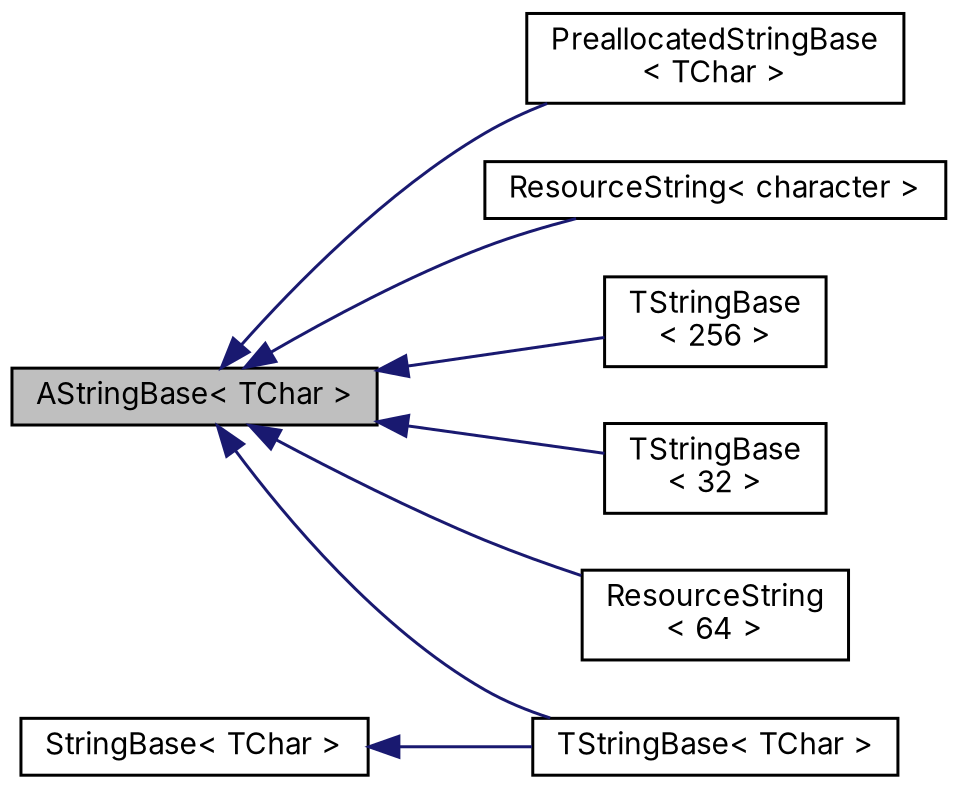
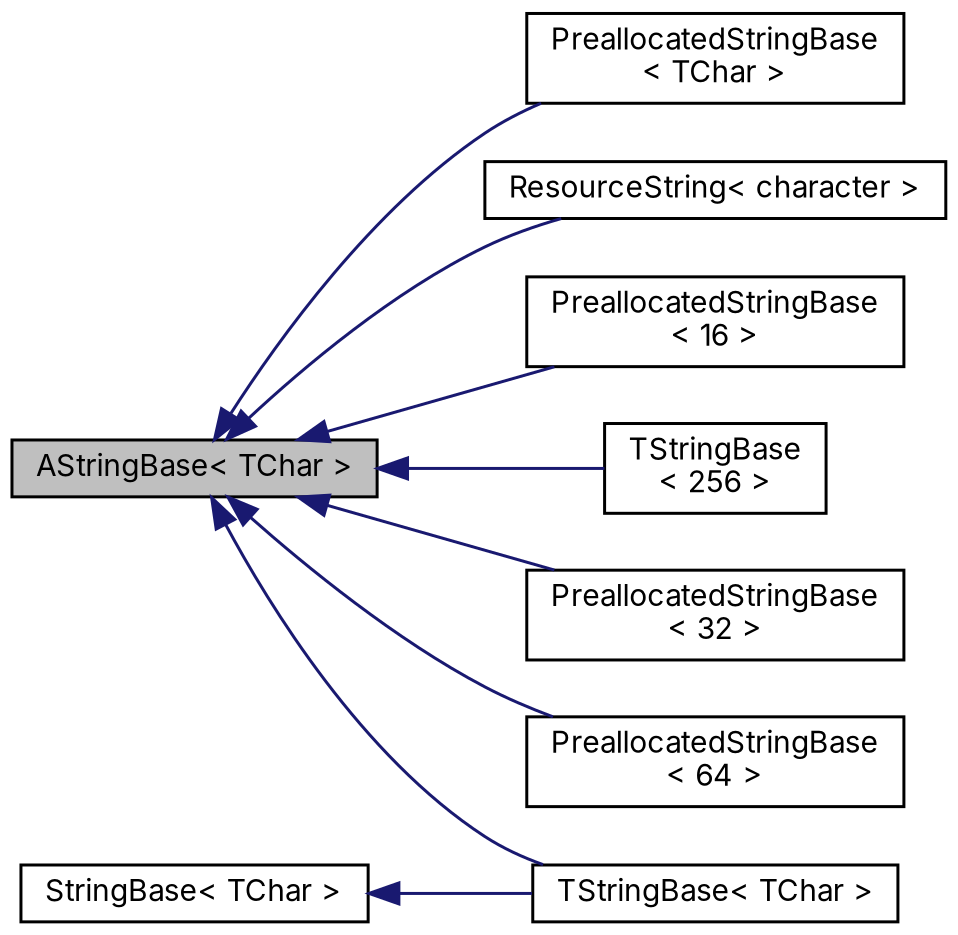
none -> (715, 322)
(715, 468) -> (715, 615)
(715, 615) -> (715, 762)
